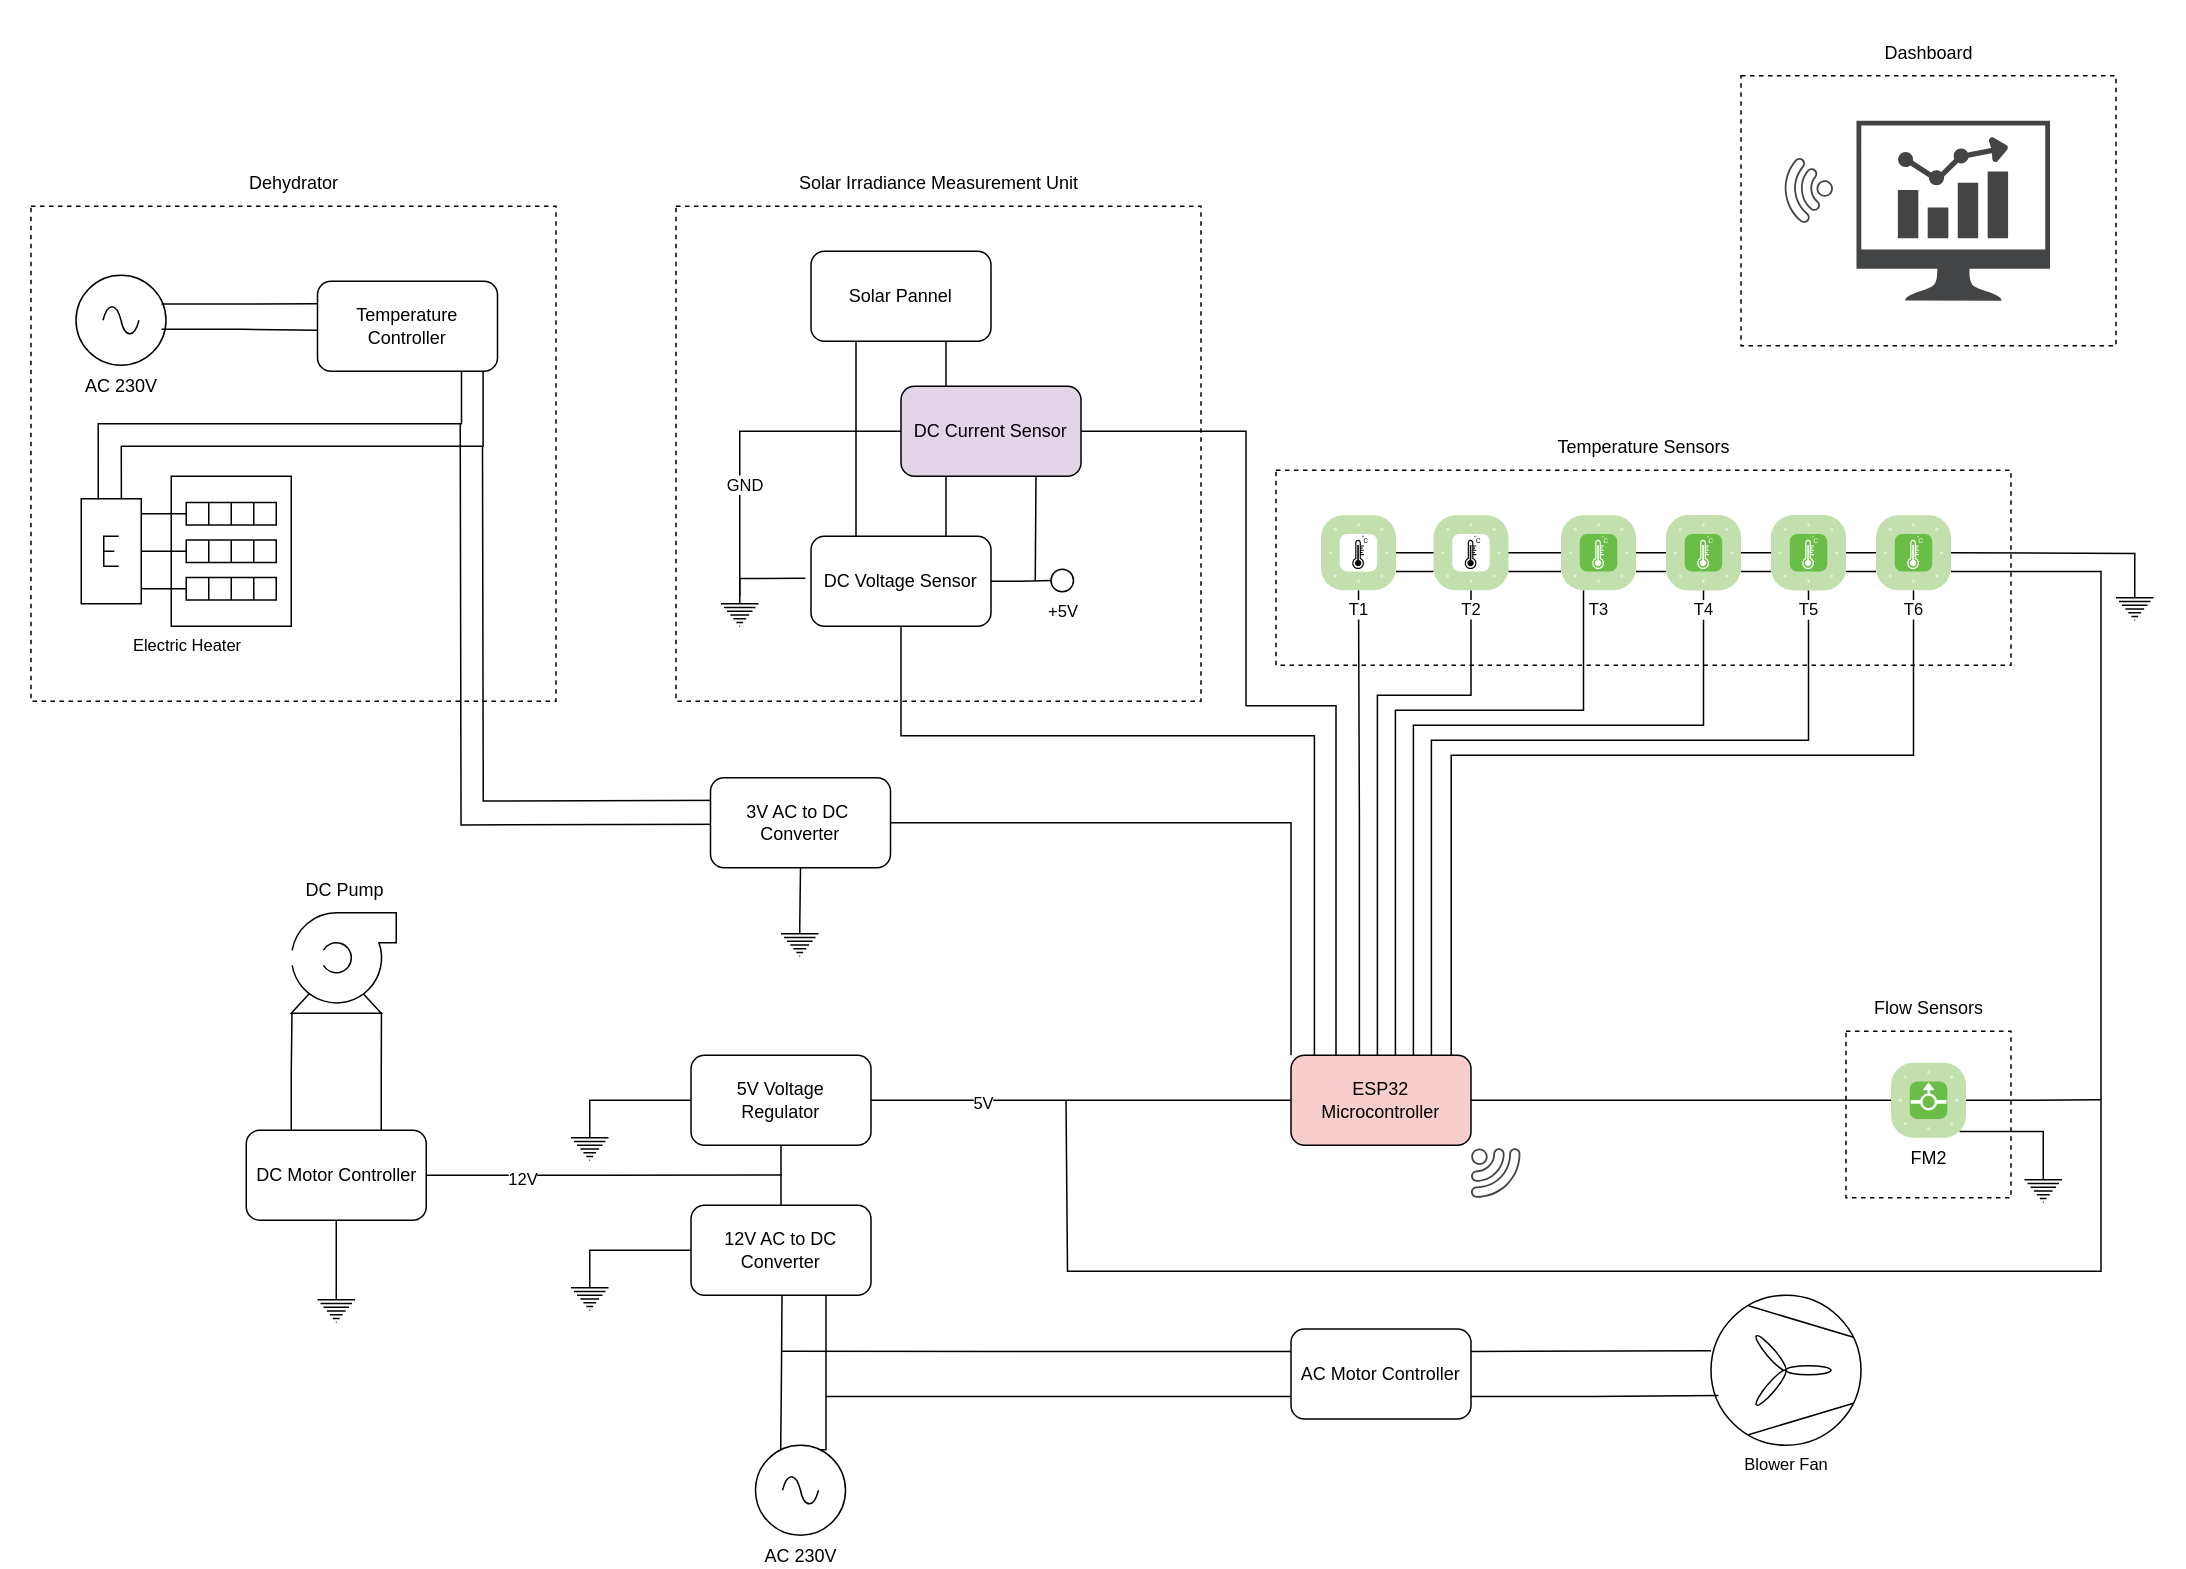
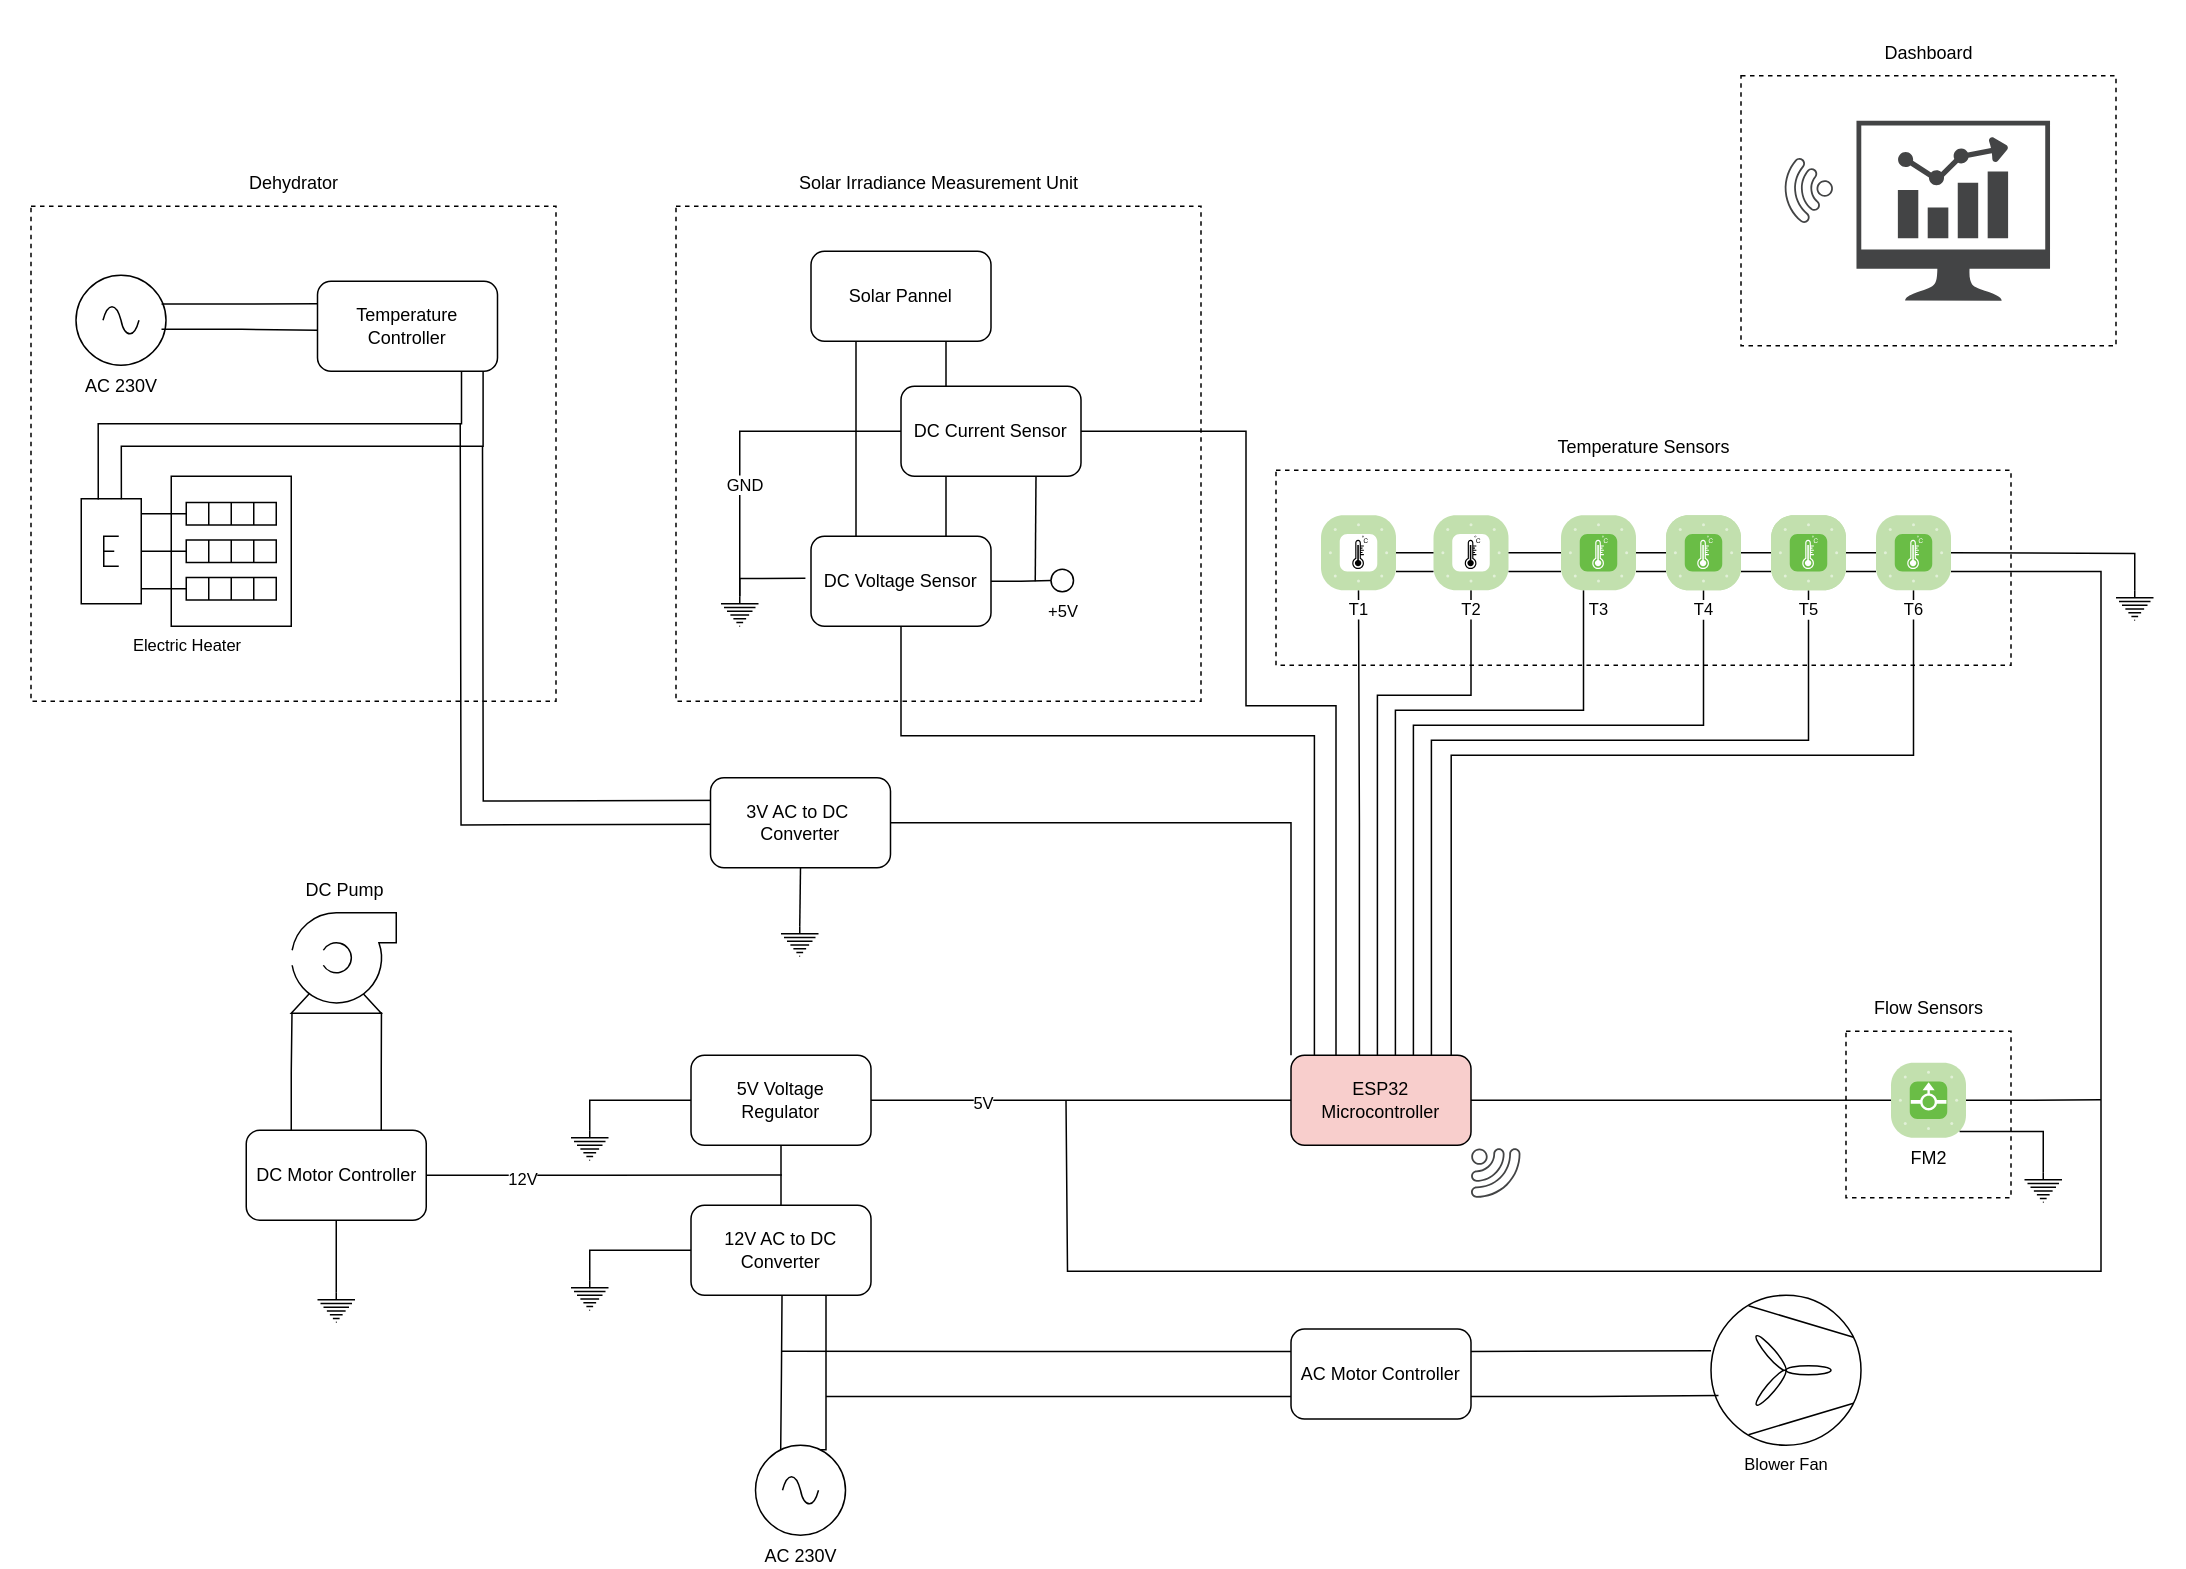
(991, 431) -> (991, 431)
